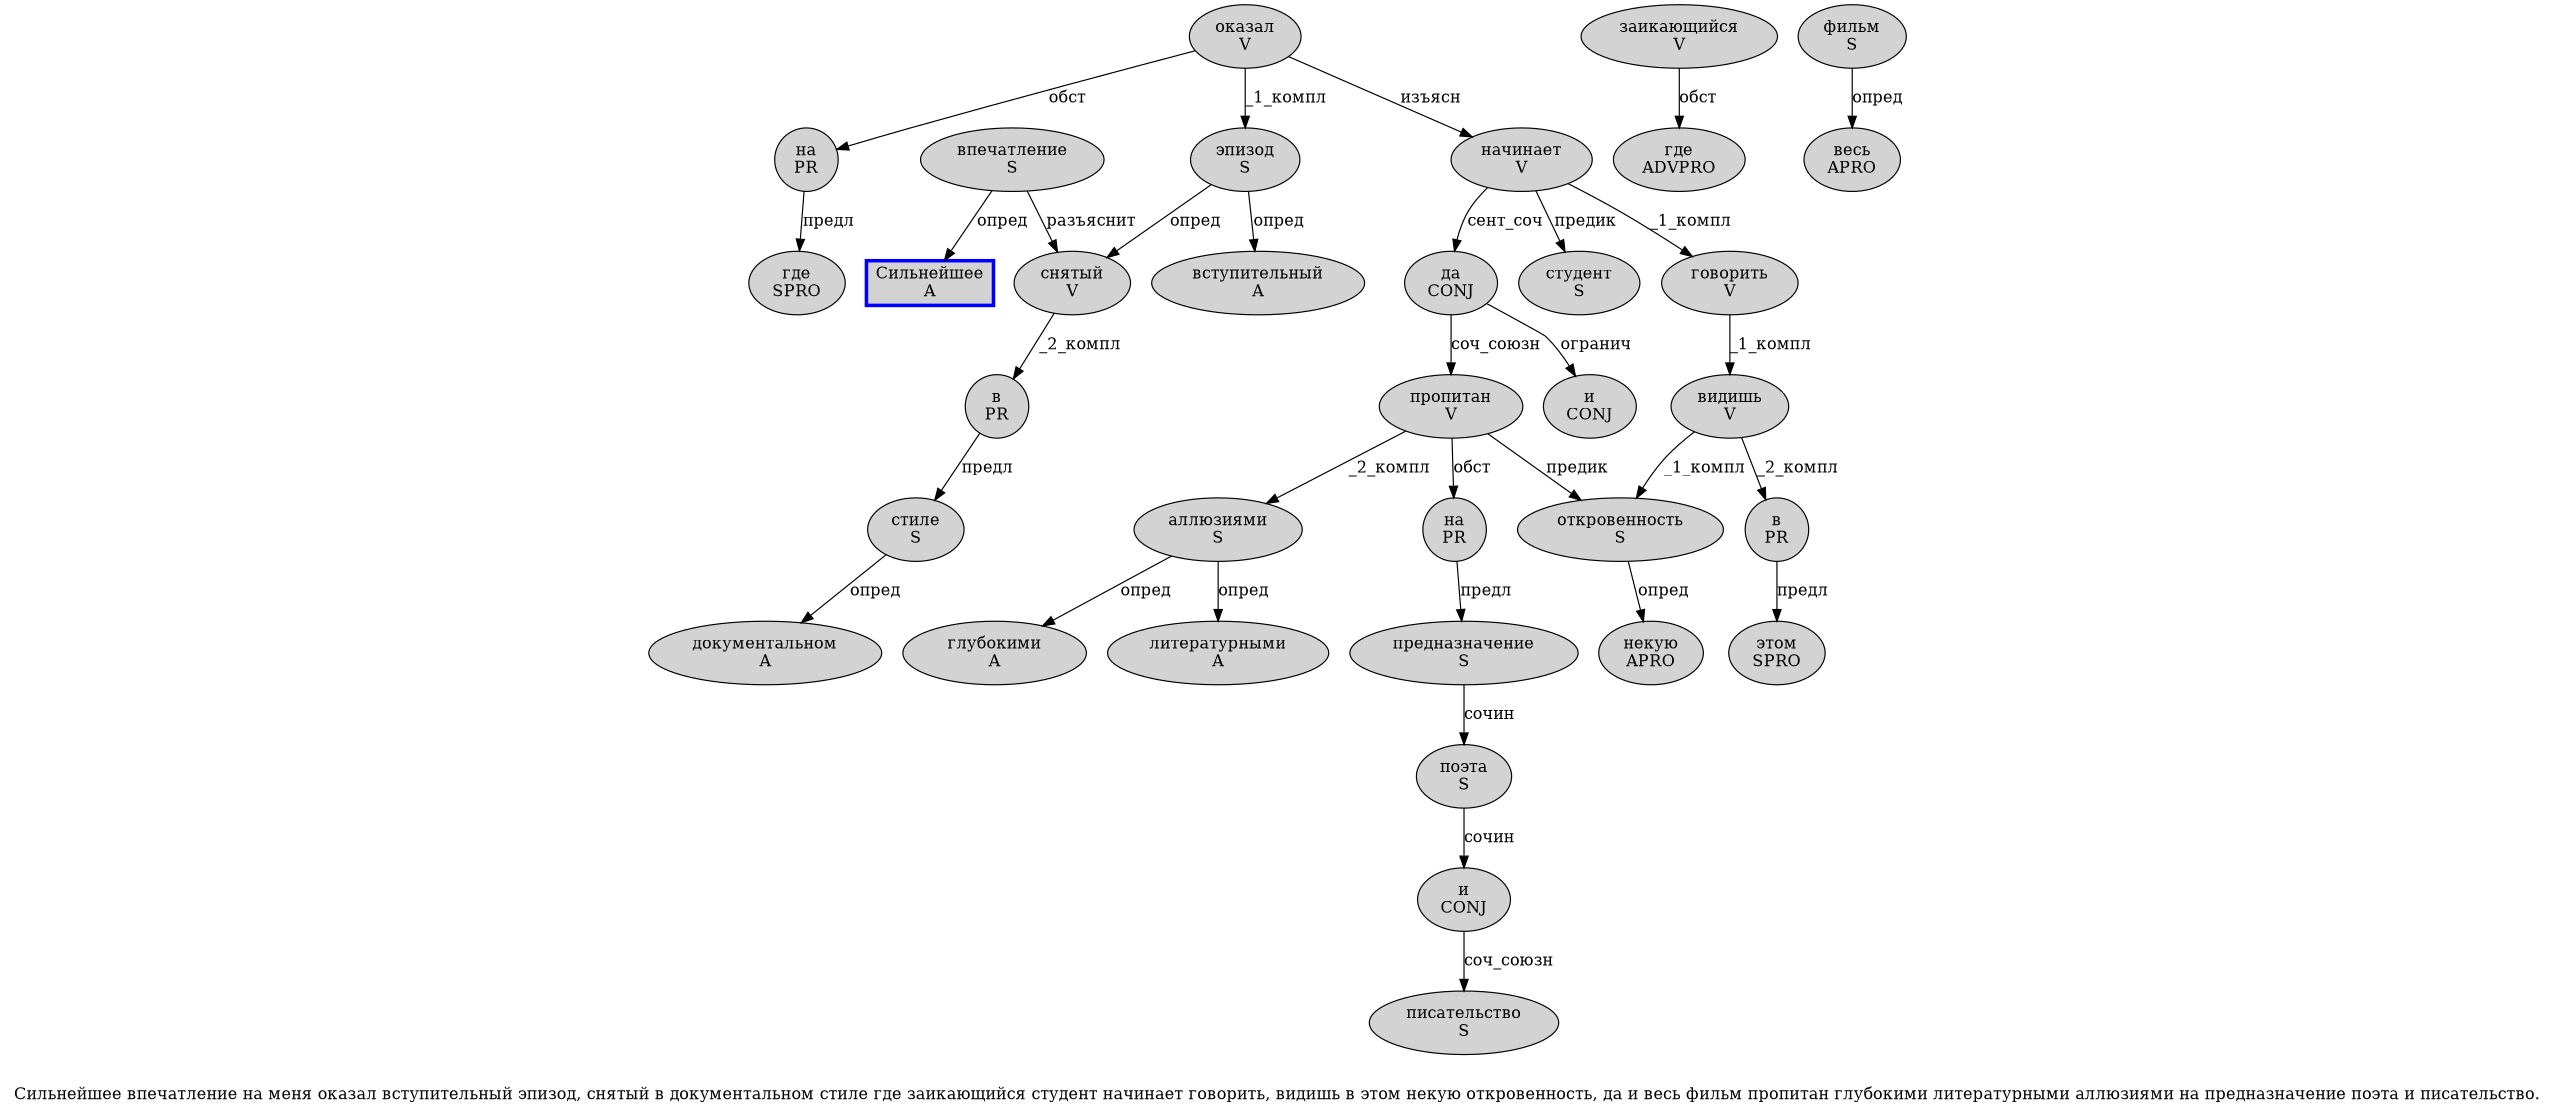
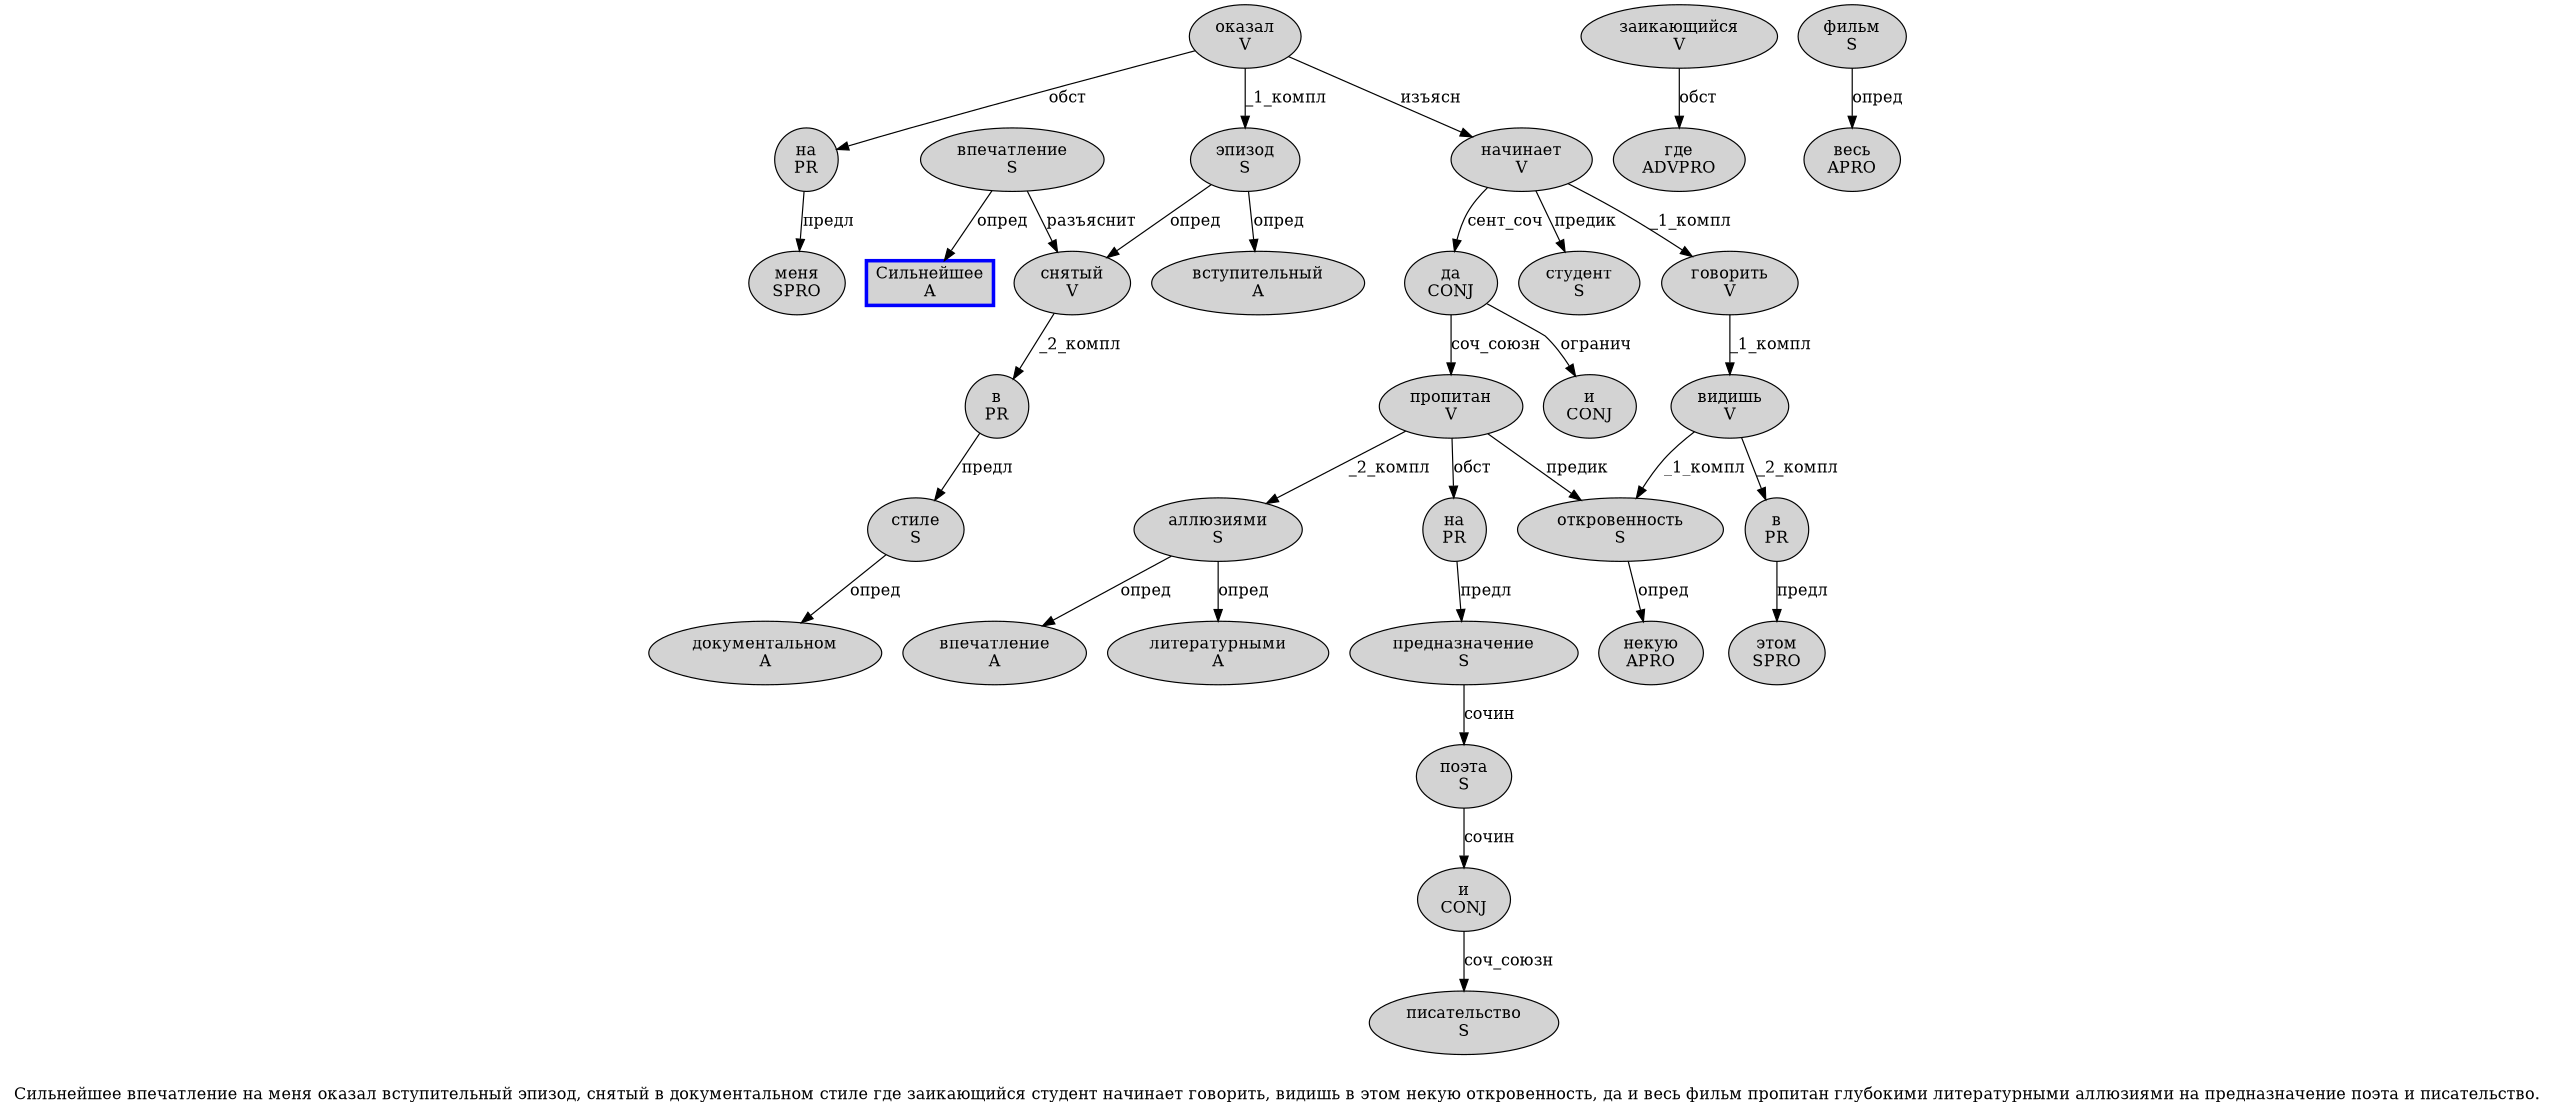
(797, 283) -> (797, 283)
(995, 653) -> (995, 653)
